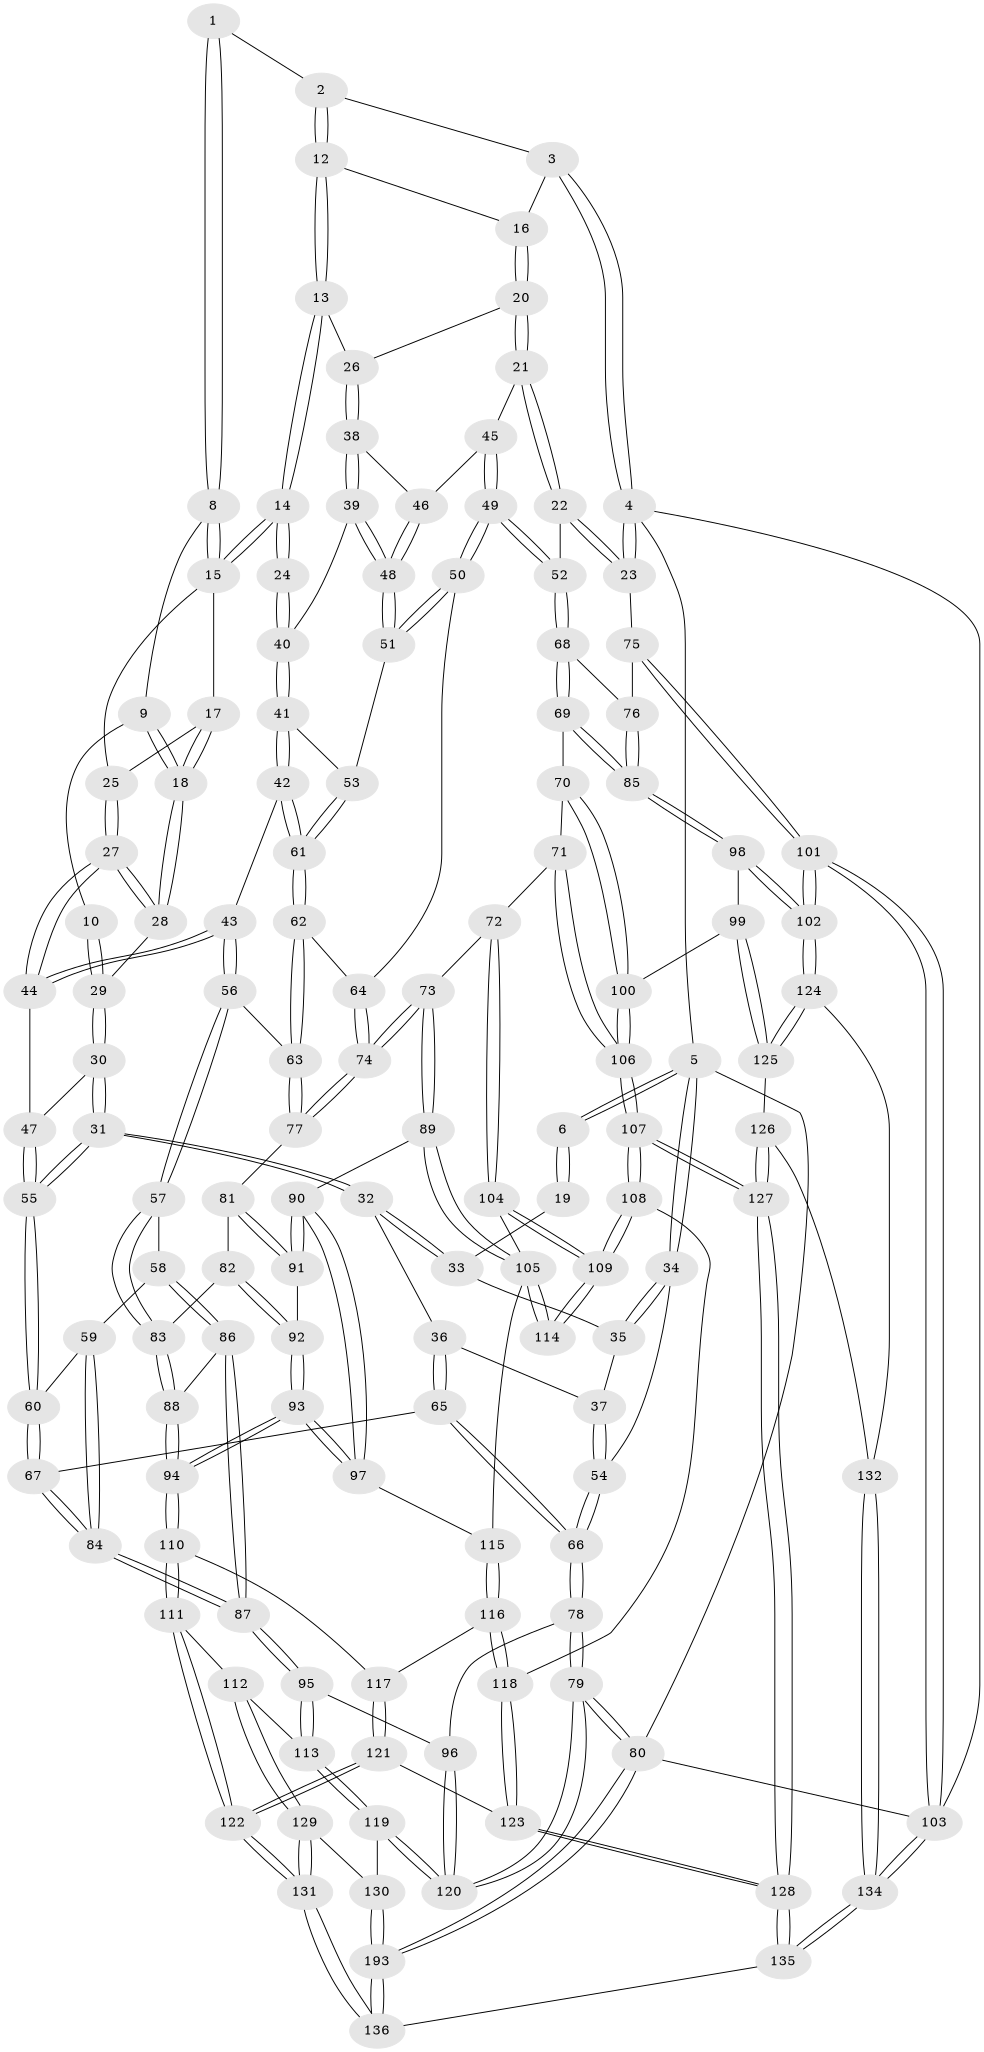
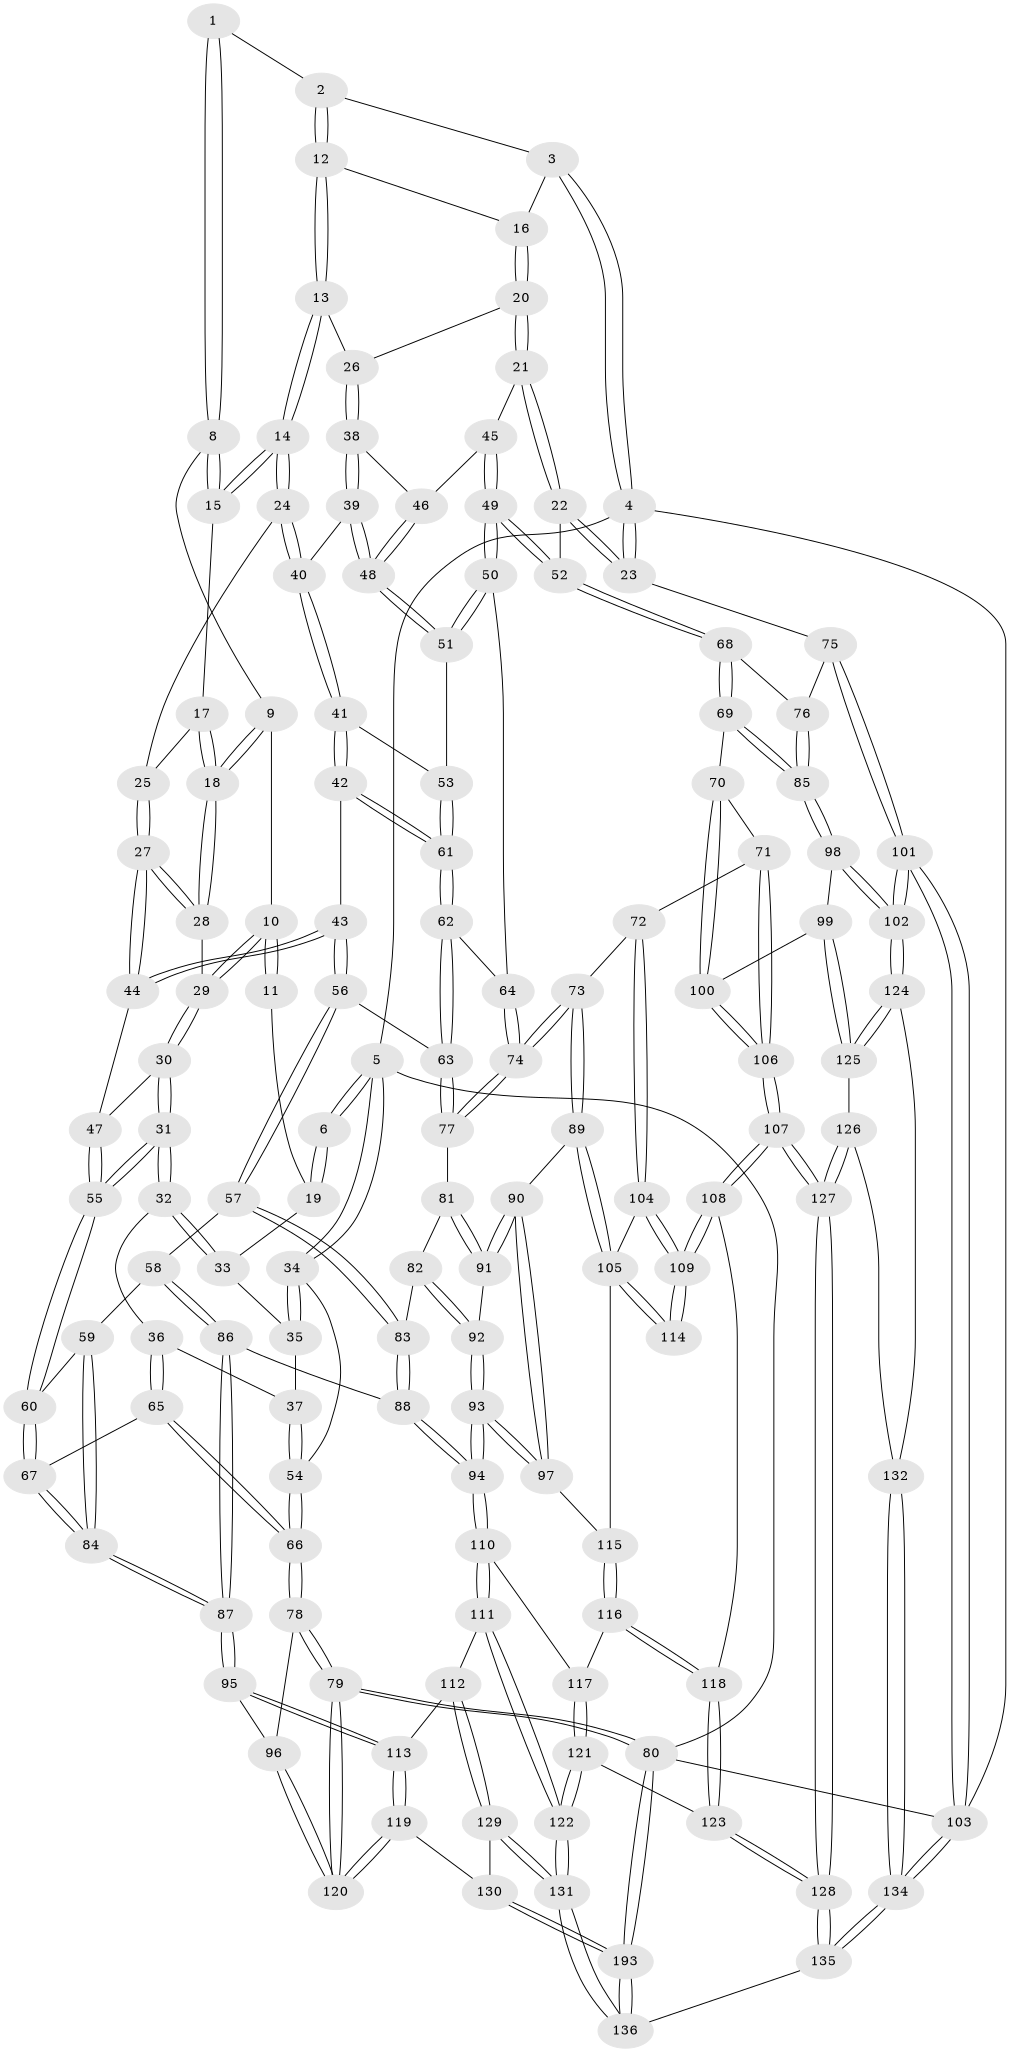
(126, 666) -> (197, 638)
none -> (271, 991)
